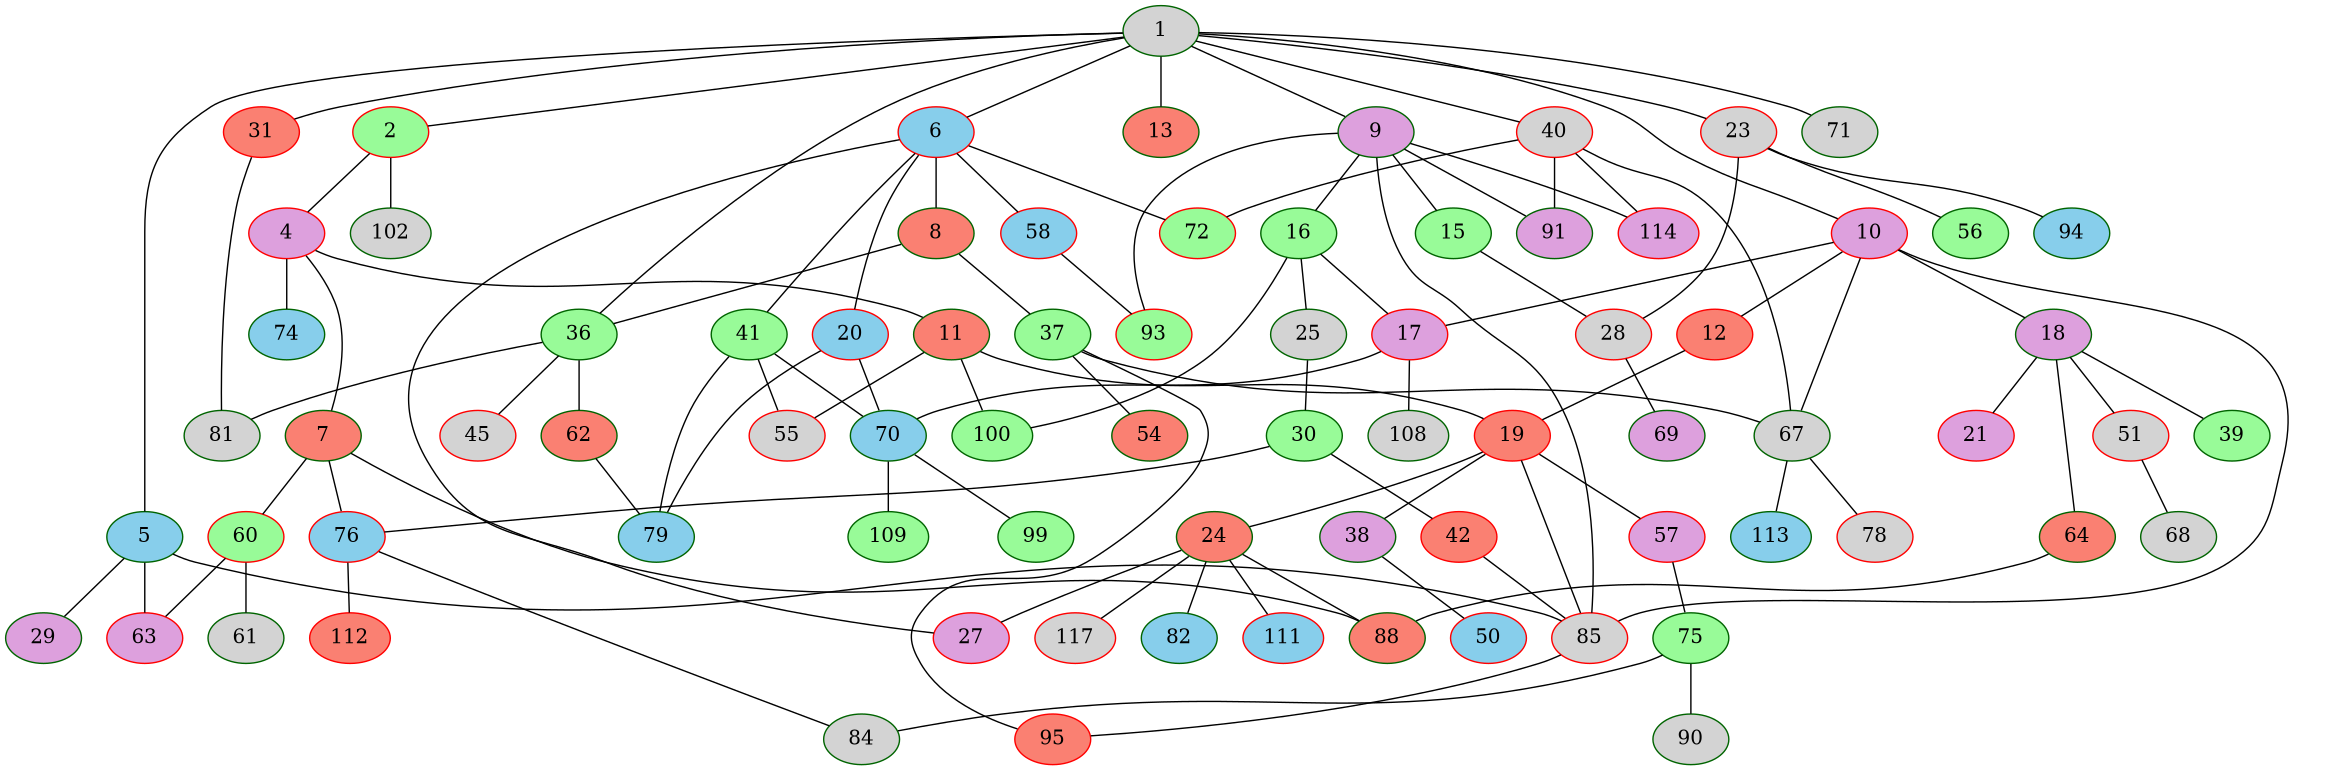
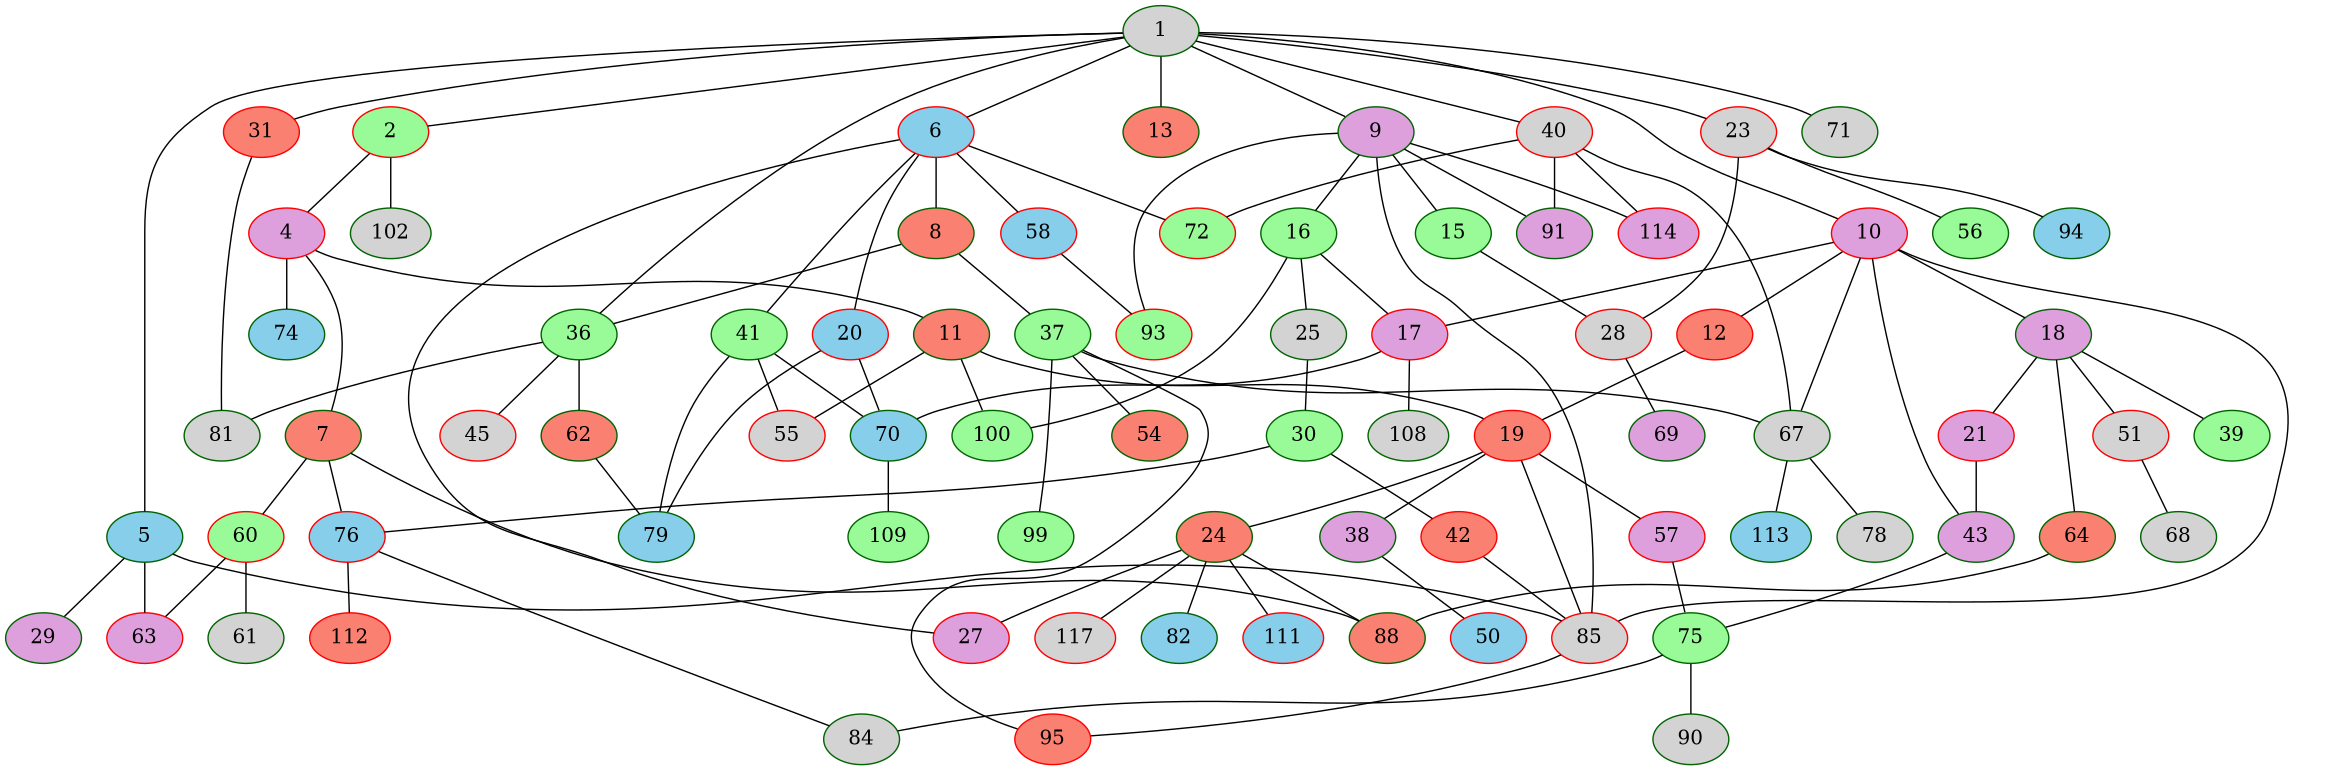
(953, 480) -> (1048, 436)
(1875, 537) -> (1875, 537)
none -> (1976, 537)
